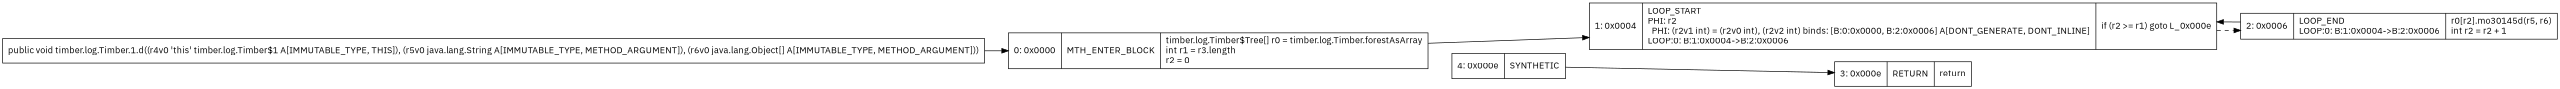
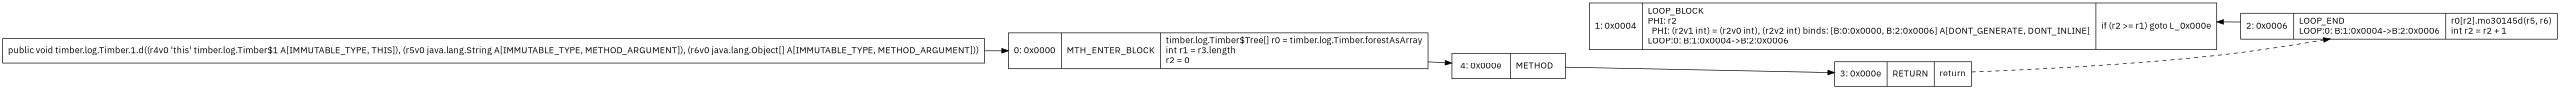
(1675, 11) -> (1676, 11)
(2225, 31) -> (2148, 62)
(1505, 40) -> (1437, 62)
(1535, 66) -> (1535, 66)
